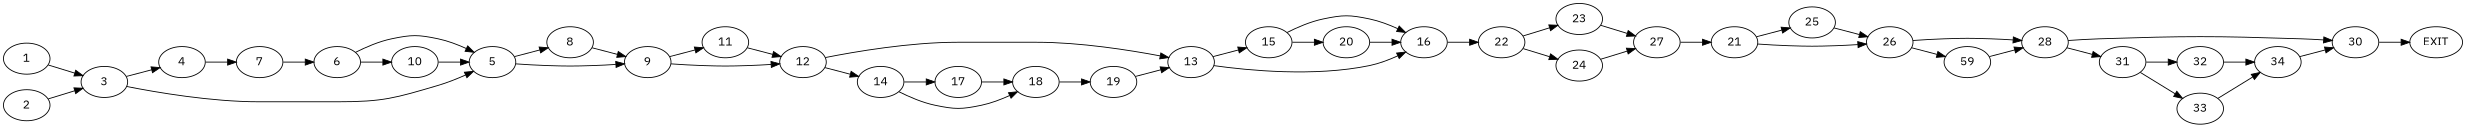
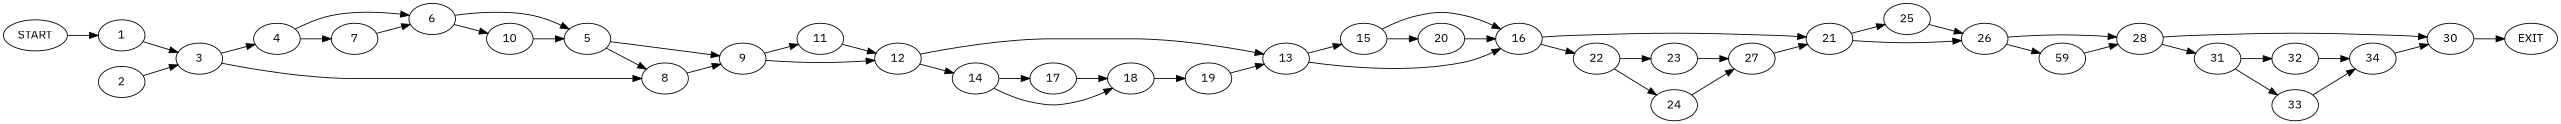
none -> (347, 13)
none -> (1670, 33)
none -> (35, 35)
(298, 102) -> (427, 78)
